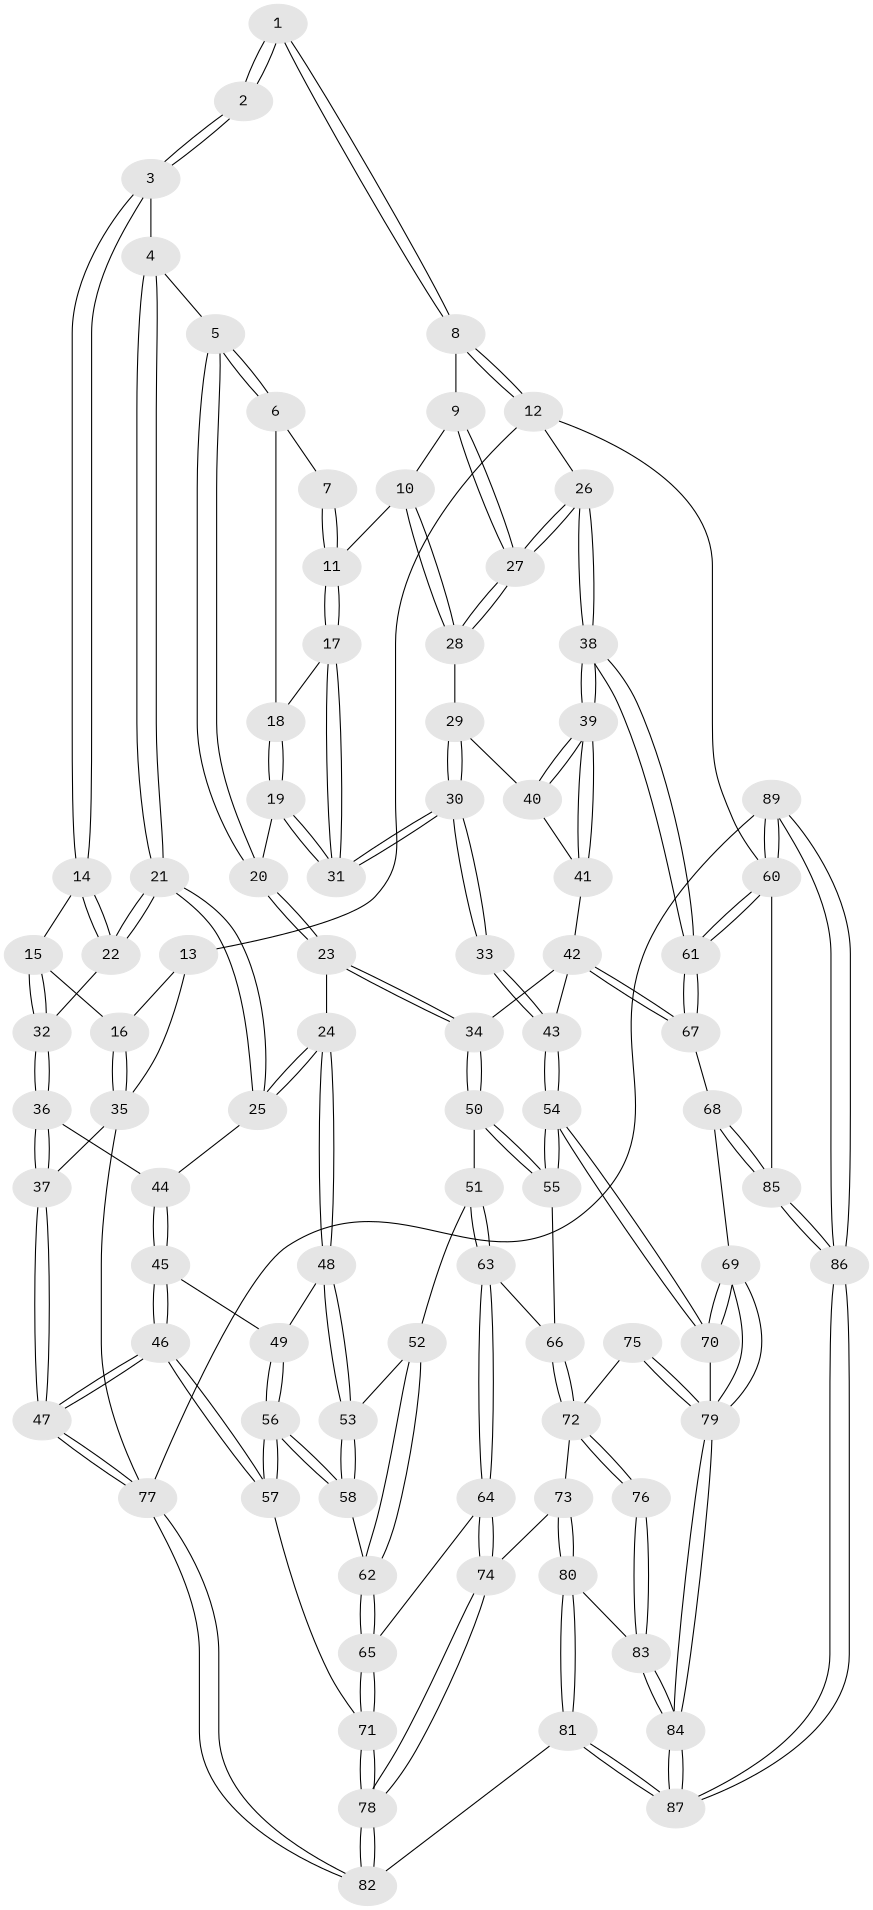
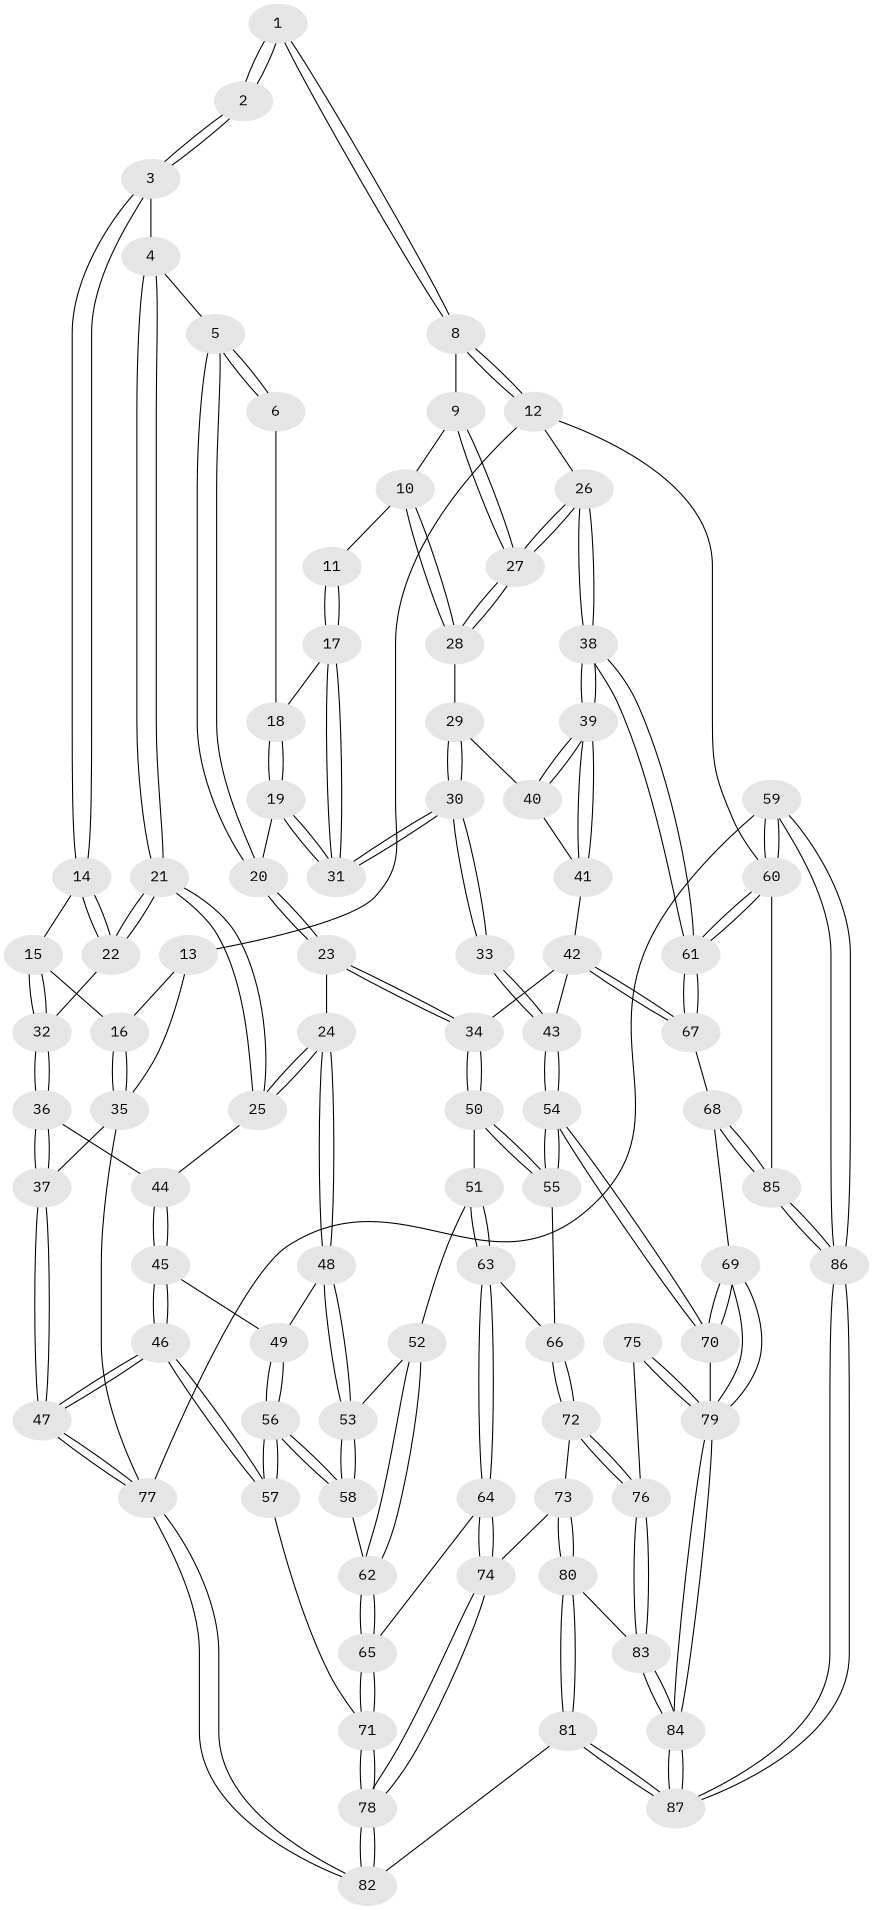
(328, 489) -> none
(772, 800) -> (772, 800)
(602, 1382) -> (637, 1420)
